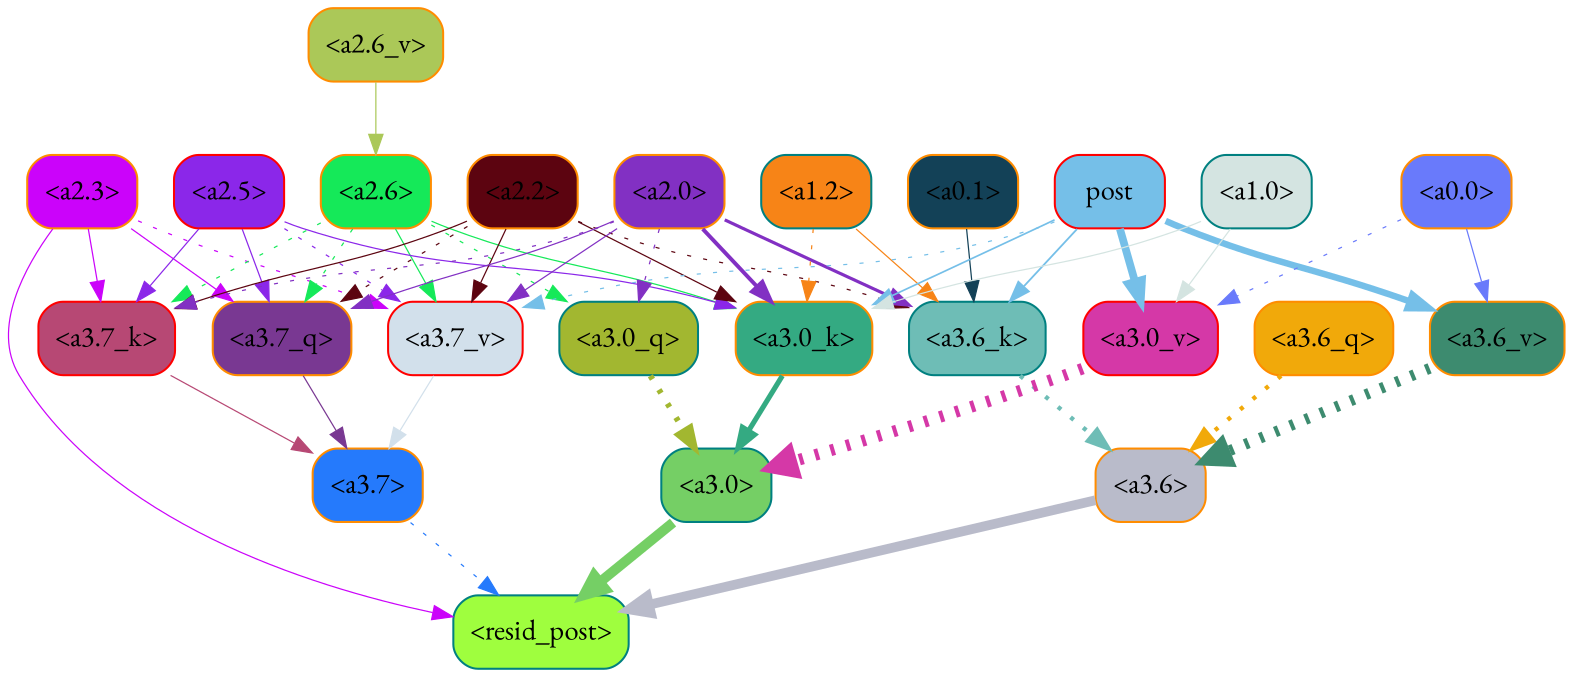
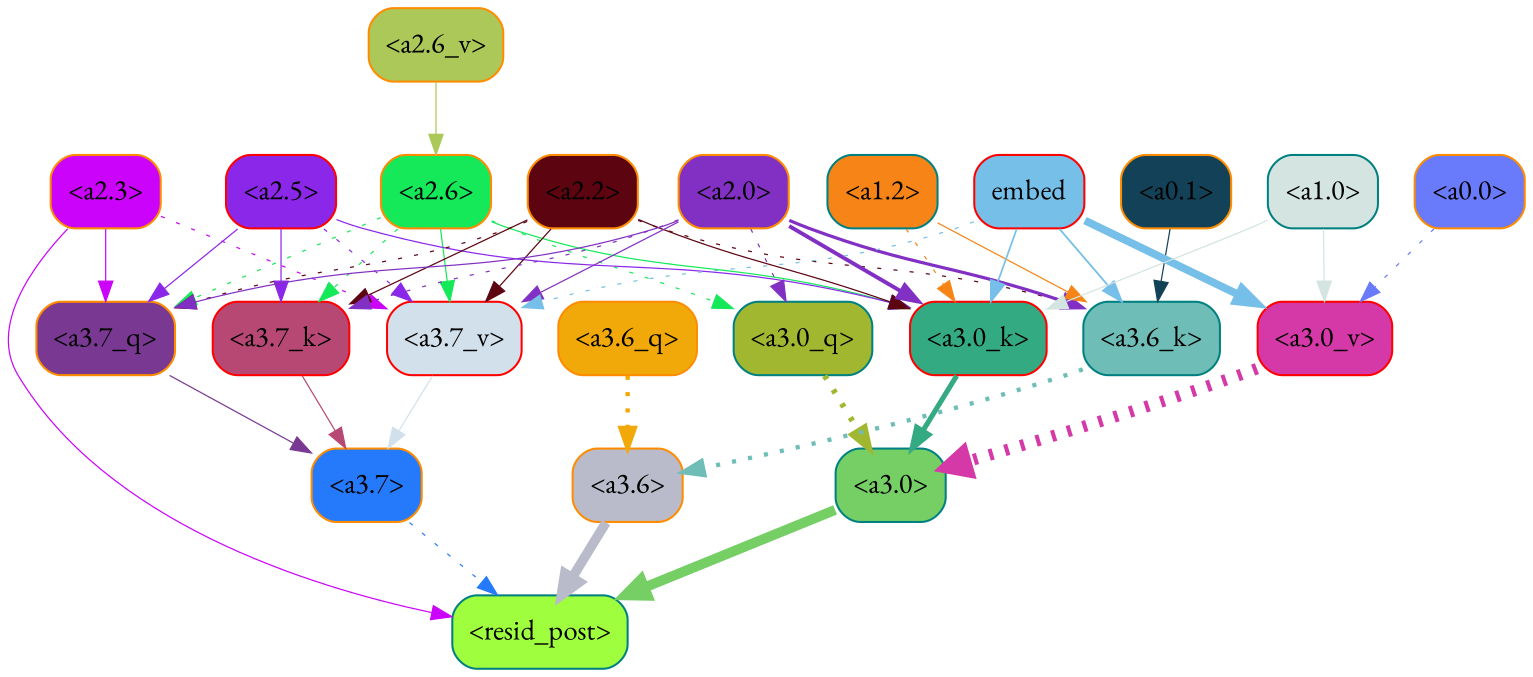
(1110, 192) -> (1029, 192)
(93, 255) -> none
(804, 338) -> (978, 338)
(1497, 338) -> none
